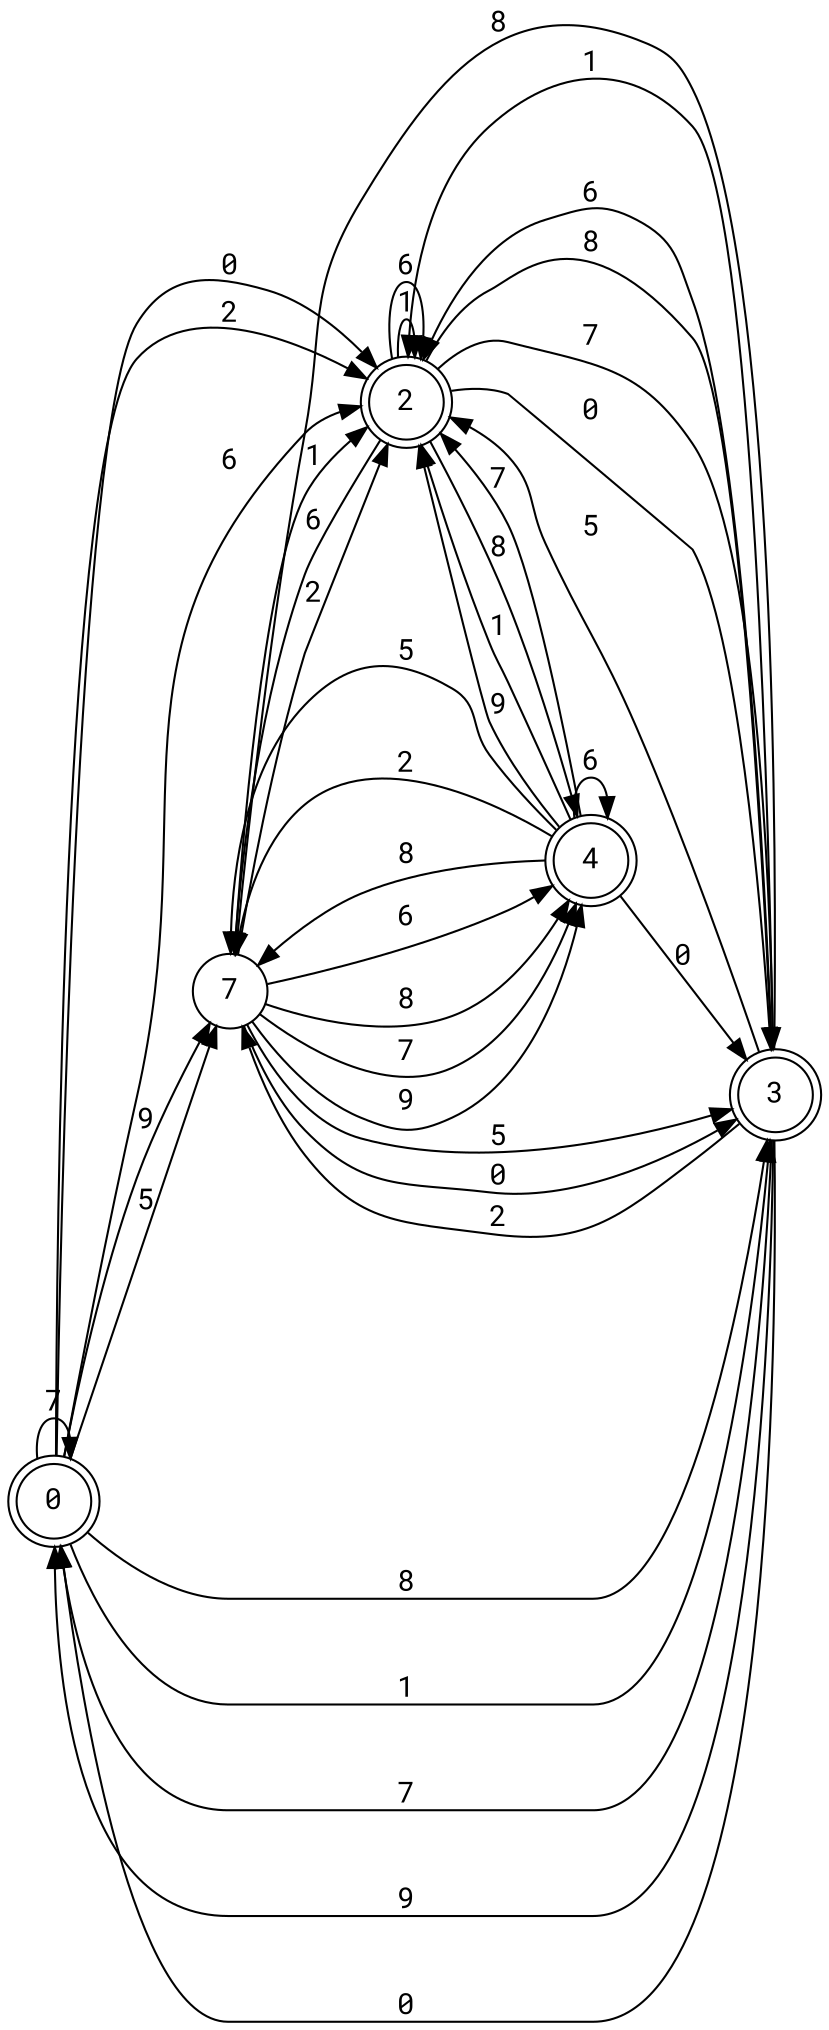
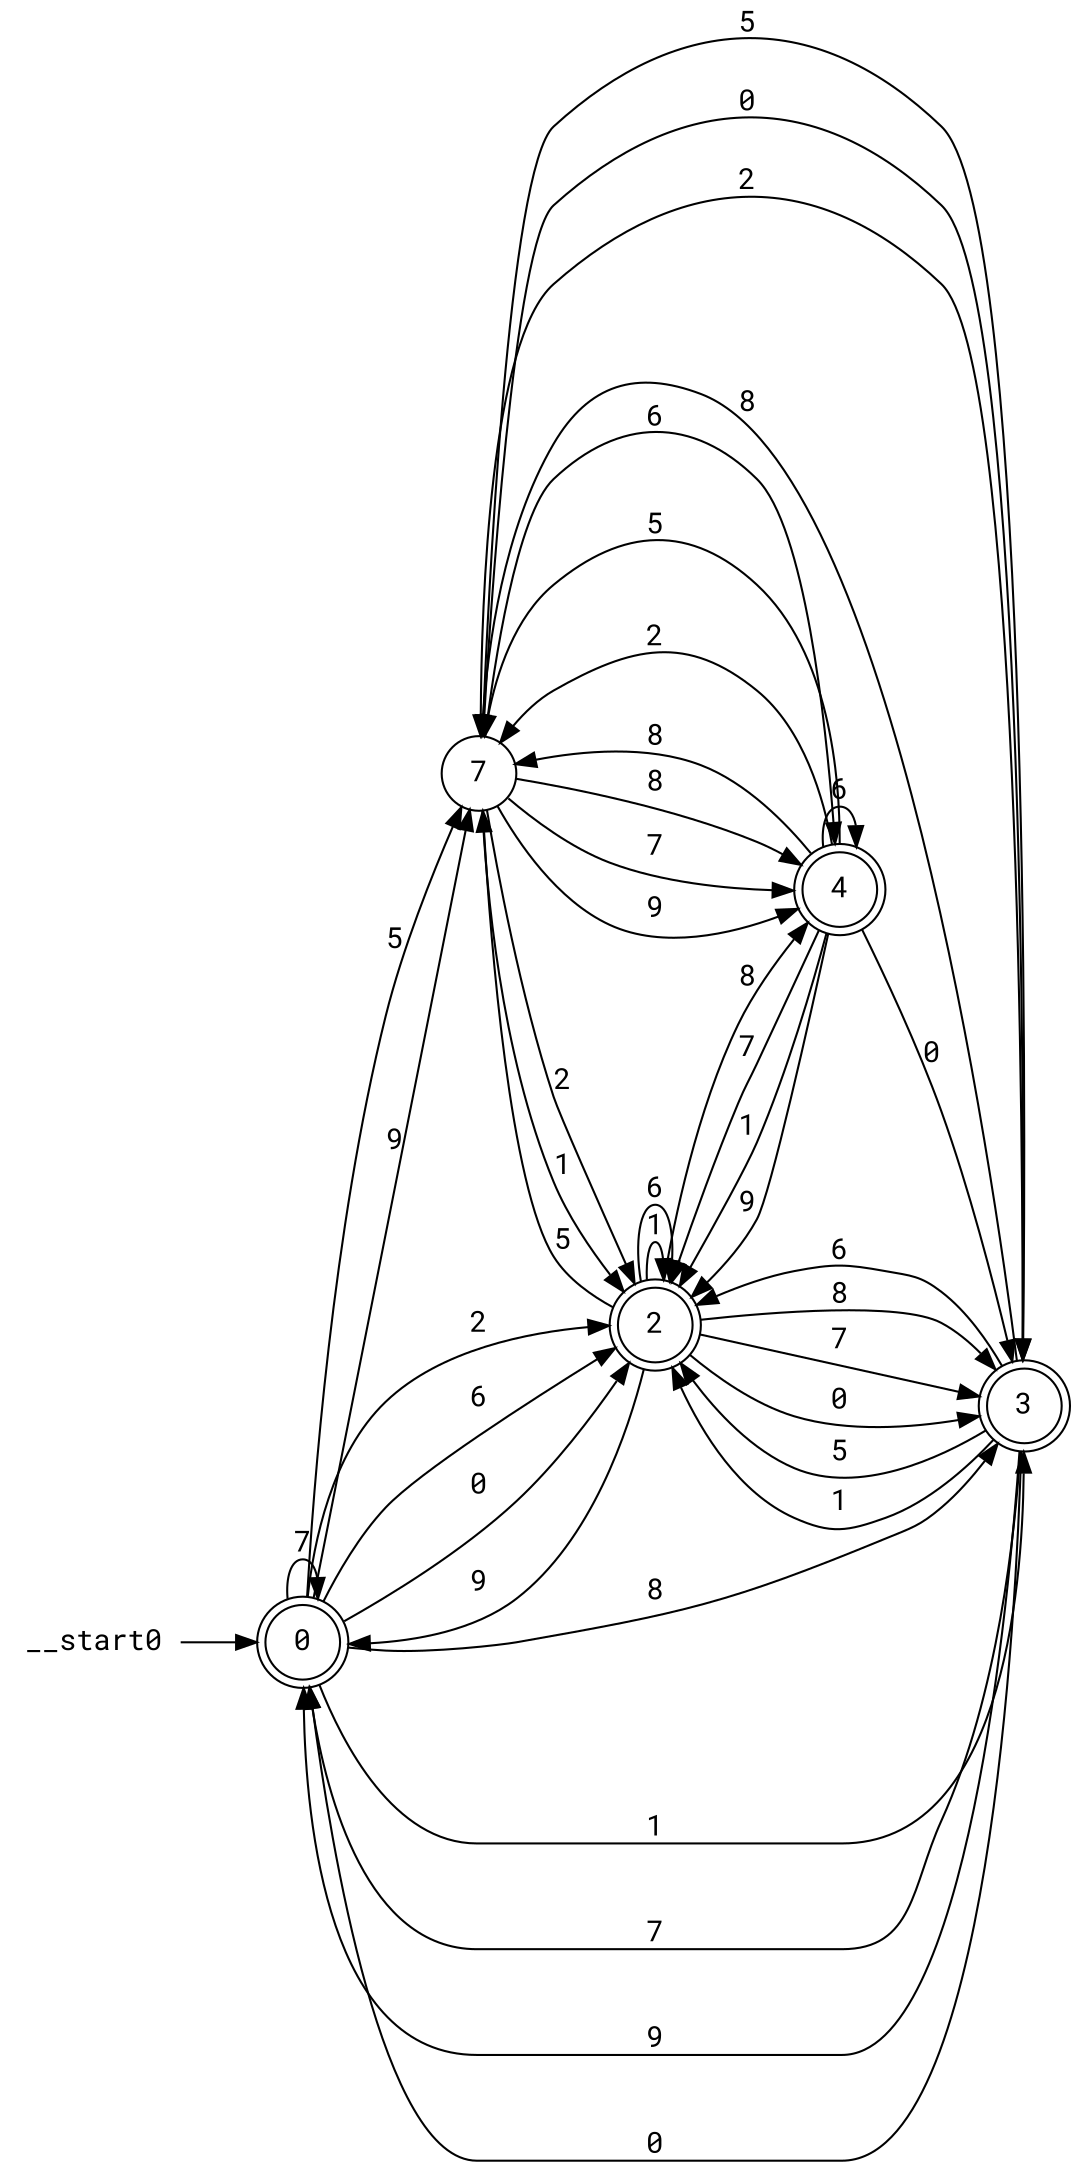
(314, 522) -> (563, 1241)
none -> (556, 1559)
none -> (94, 1642)
